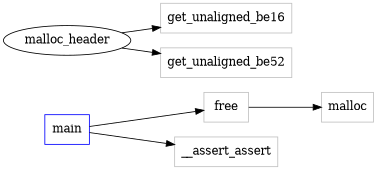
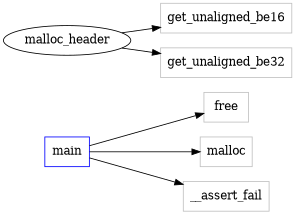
(226, 63) -> (226, 63)
(281, 107) -> (141, 152)
(226, 152) -> (226, 196)
